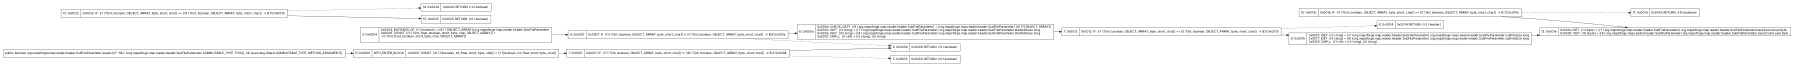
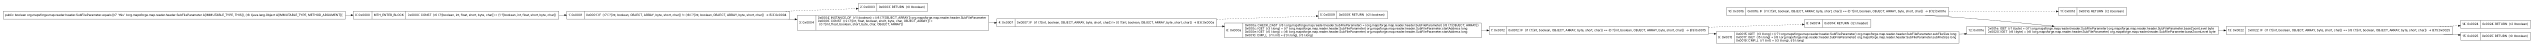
(1674, 13) -> (2102, 11)
none -> (2221, 30)
(839, 49) -> (792, 19)
